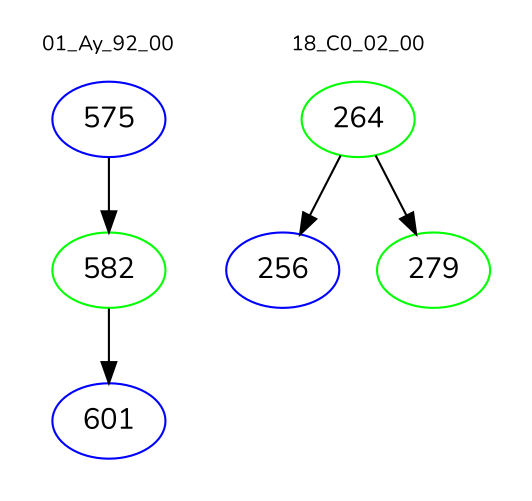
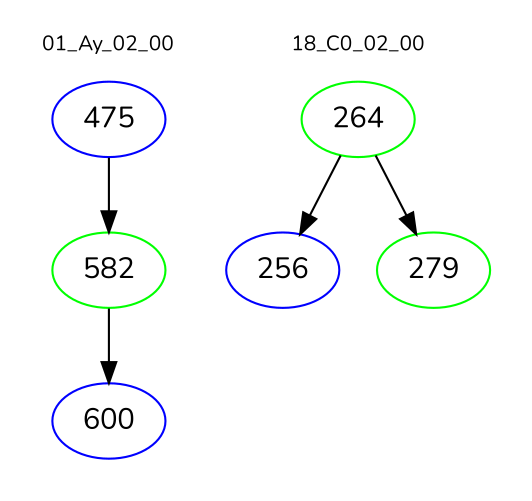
(109, 45) -> (109, 45)
(109, 119) -> (109, 119)
(109, 421) -> (109, 421)
